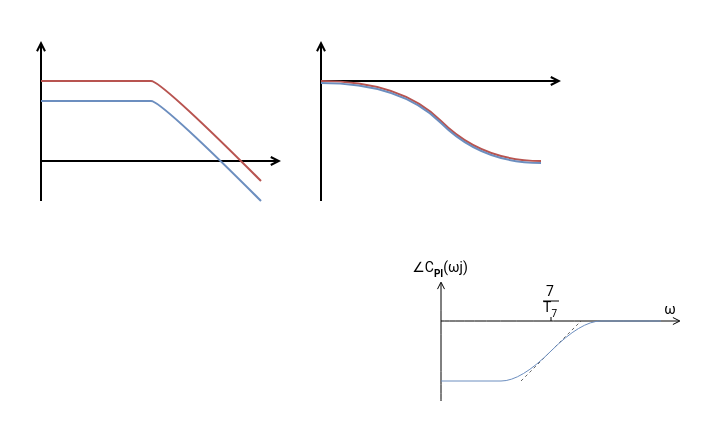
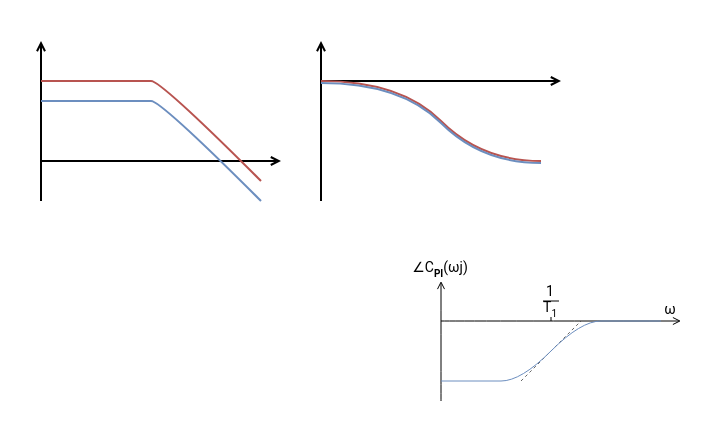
(551, 293) -> (551, 293)
(551, 311) -> (551, 311)
